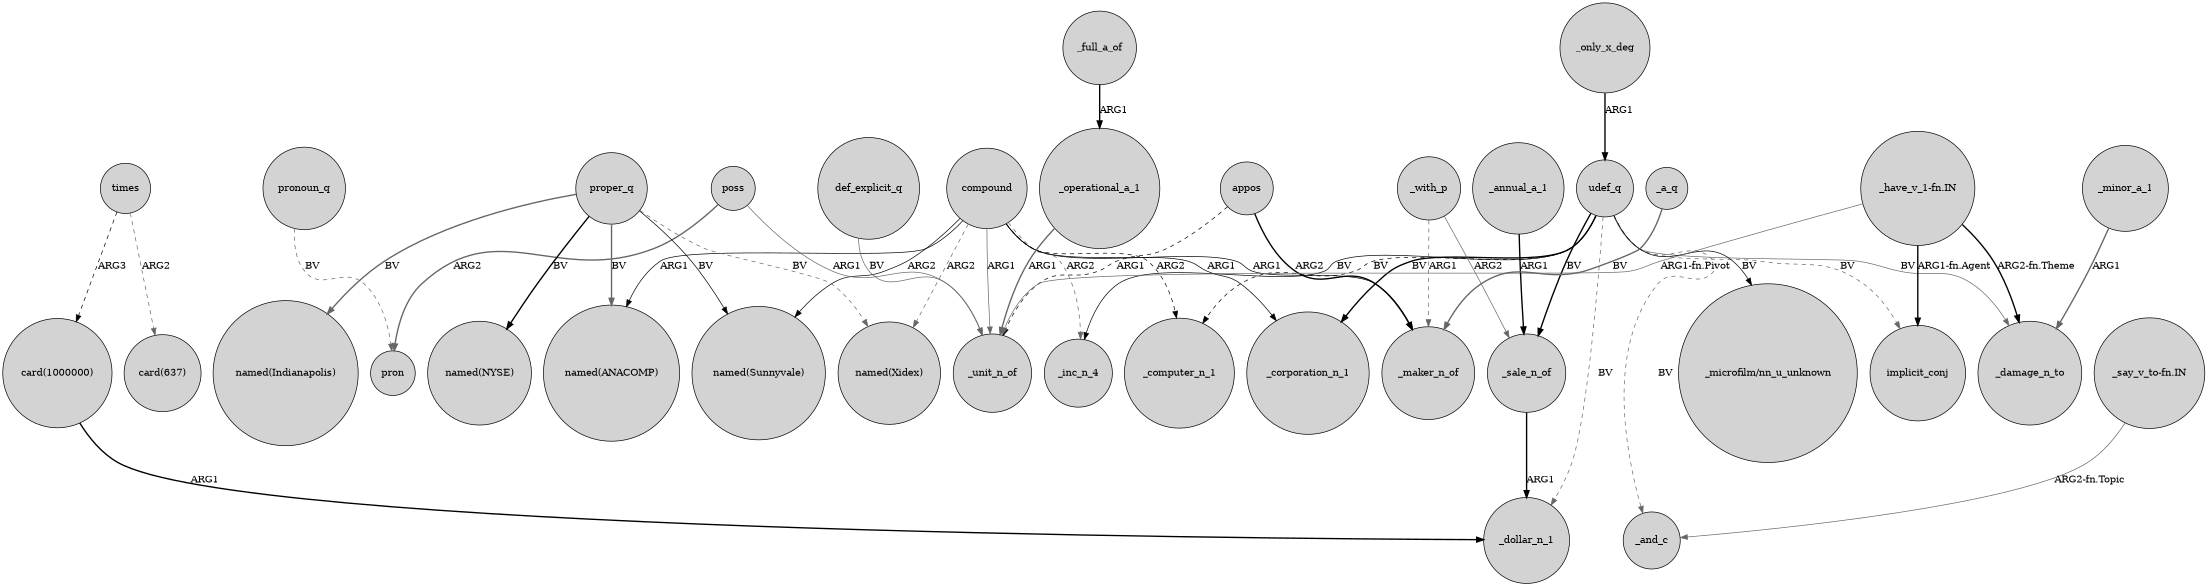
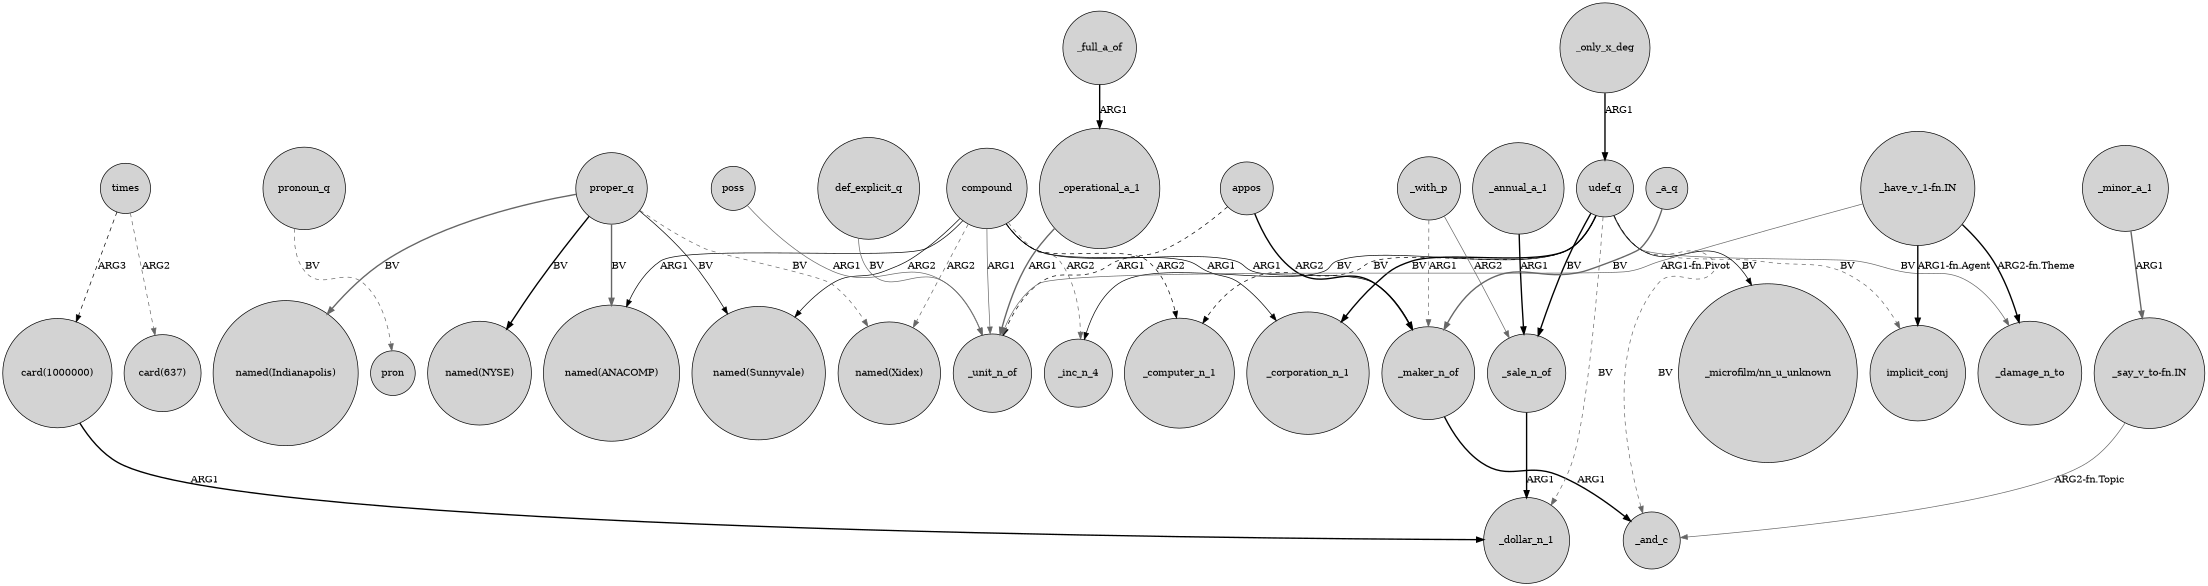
(540, 255) -> none
(2086, 276) -> (2136, 271)
none -> (1534, 470)
